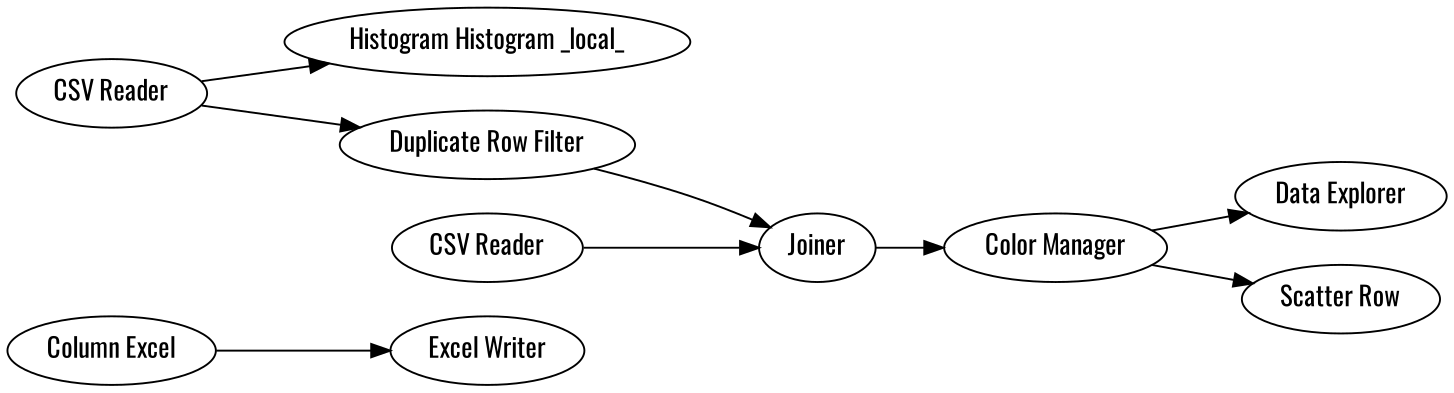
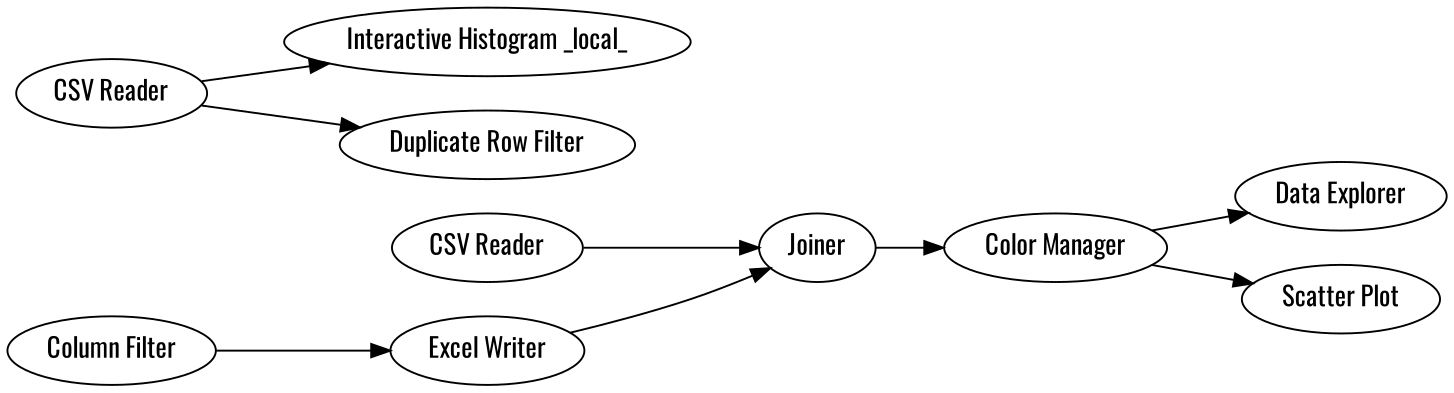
(487, 42) -> (487, 42)
(674, 191) -> (663, 308)
(1341, 299) -> (1341, 299)
(112, 351) -> (112, 351)
